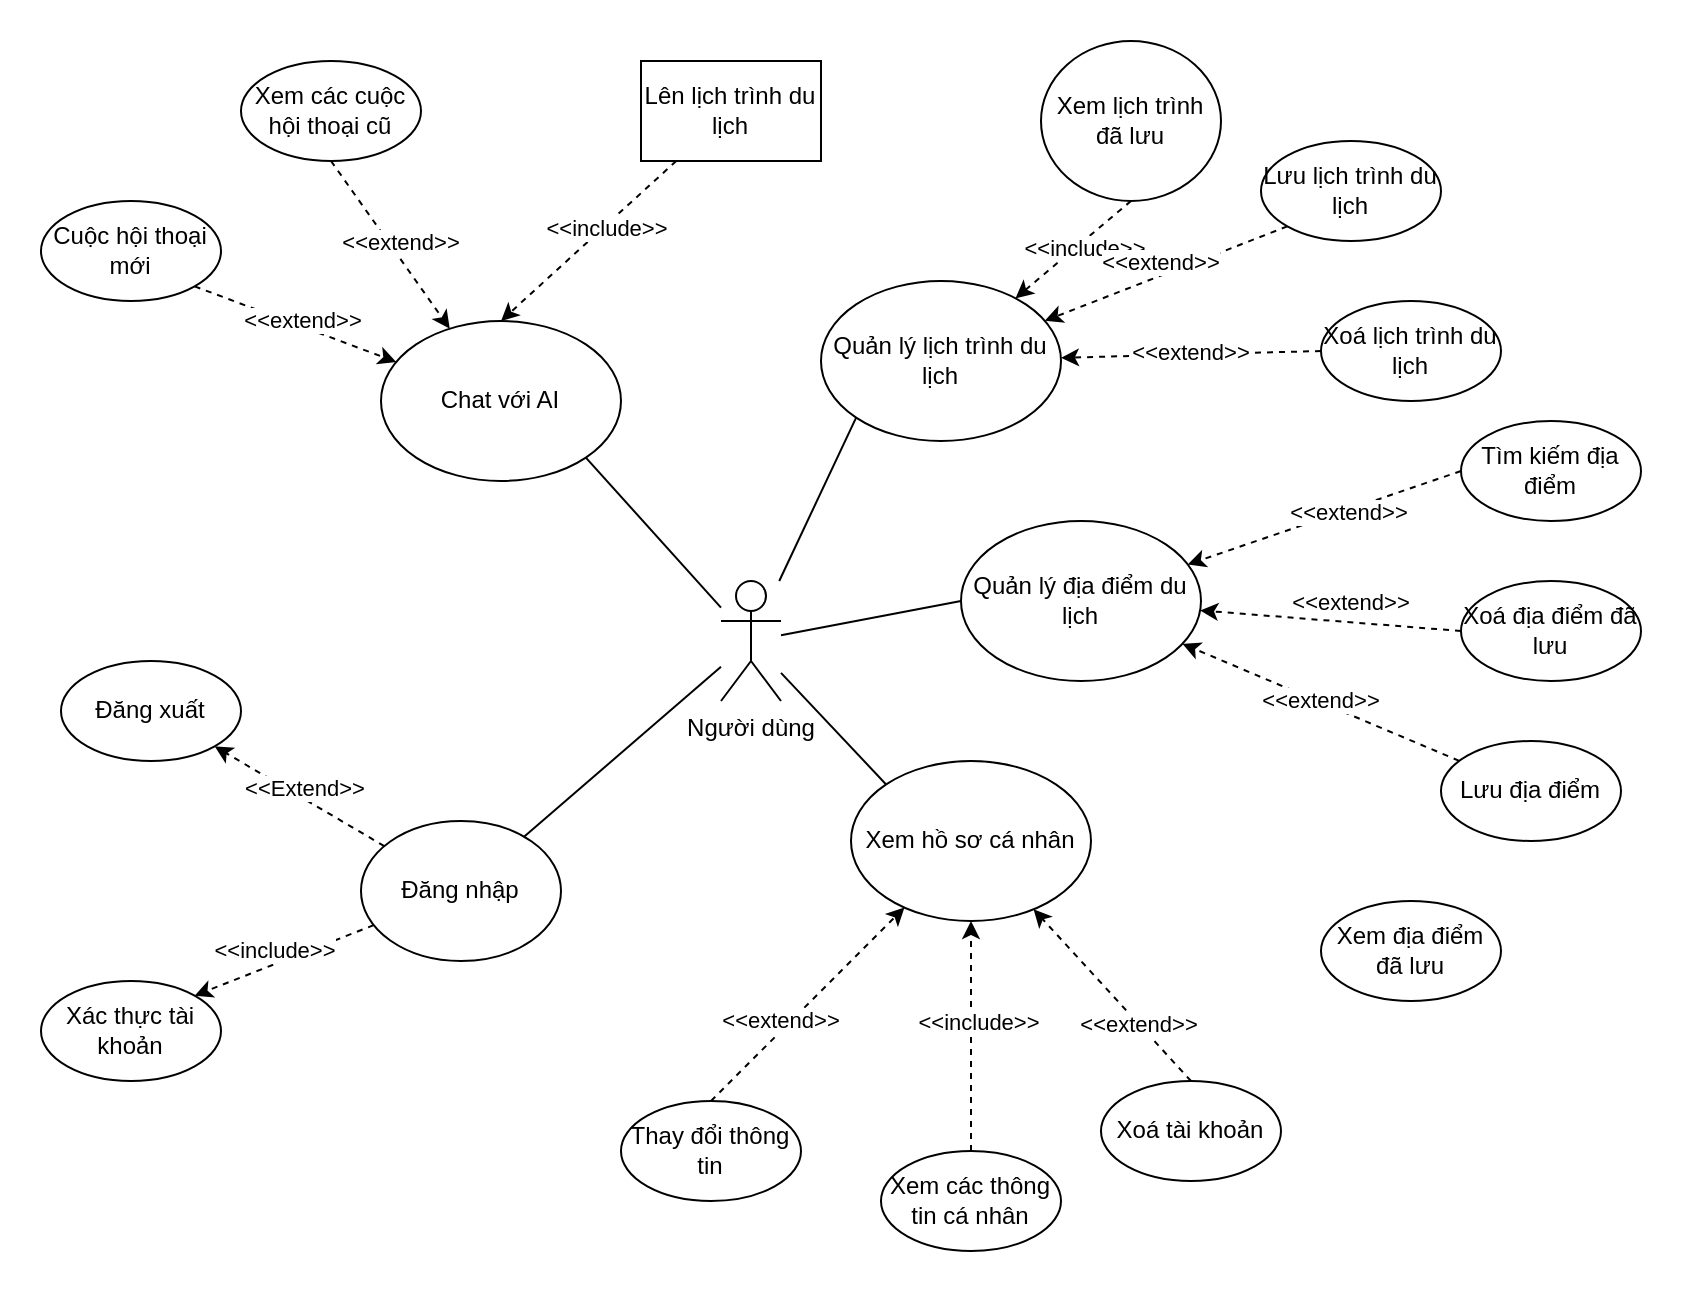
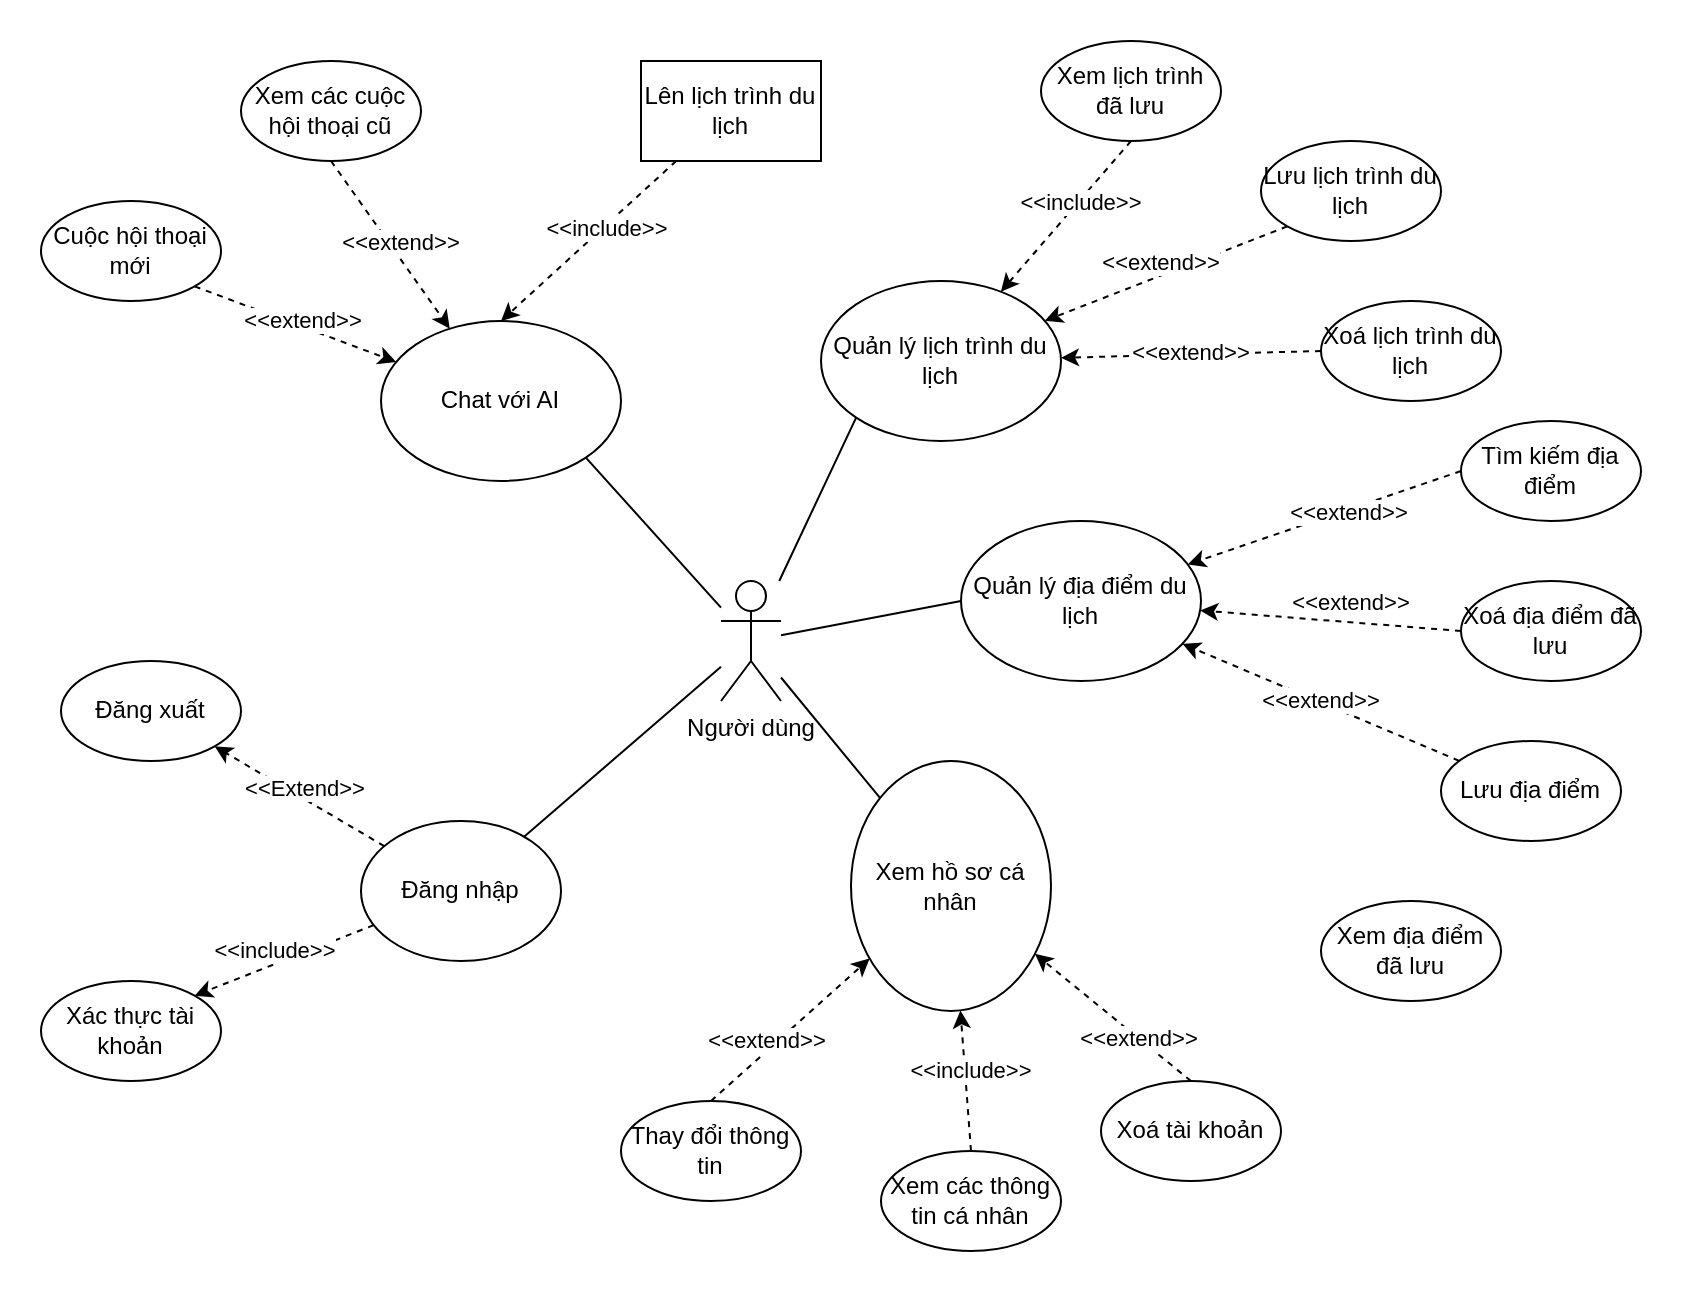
(1131, 121) -> (1131, 91)
(971, 841) -> (951, 886)
